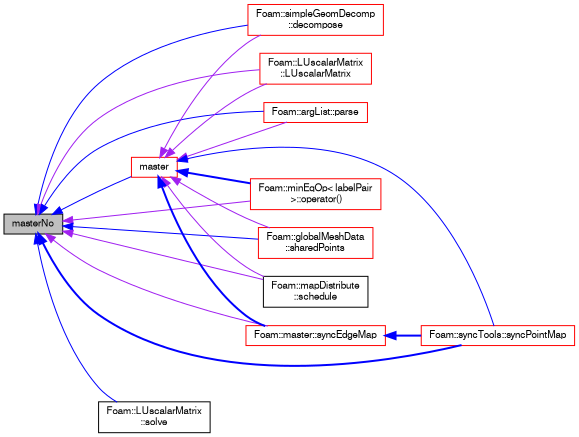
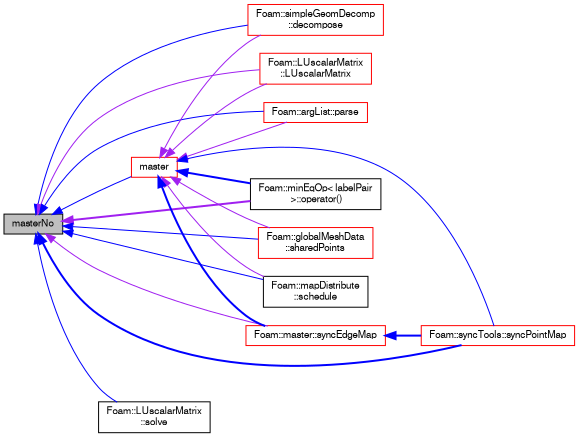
(316, 194) -> (316, 194)
(162, 210) -> (162, 210)
(168, 257) -> (168, 257)
